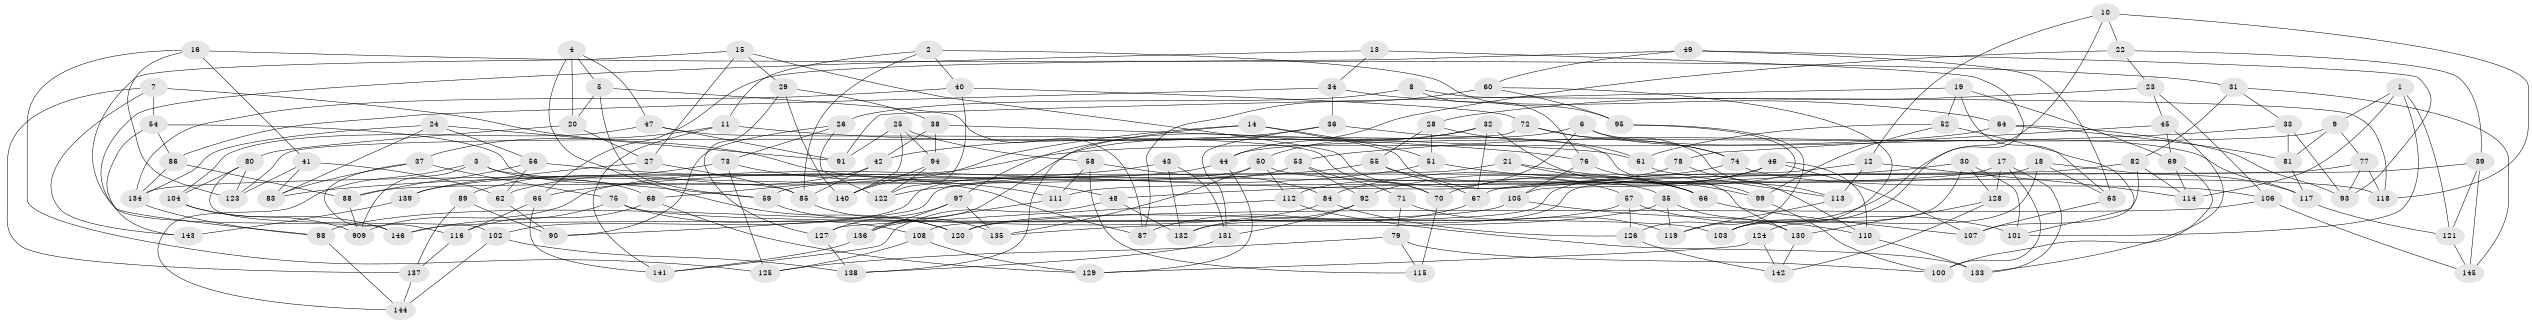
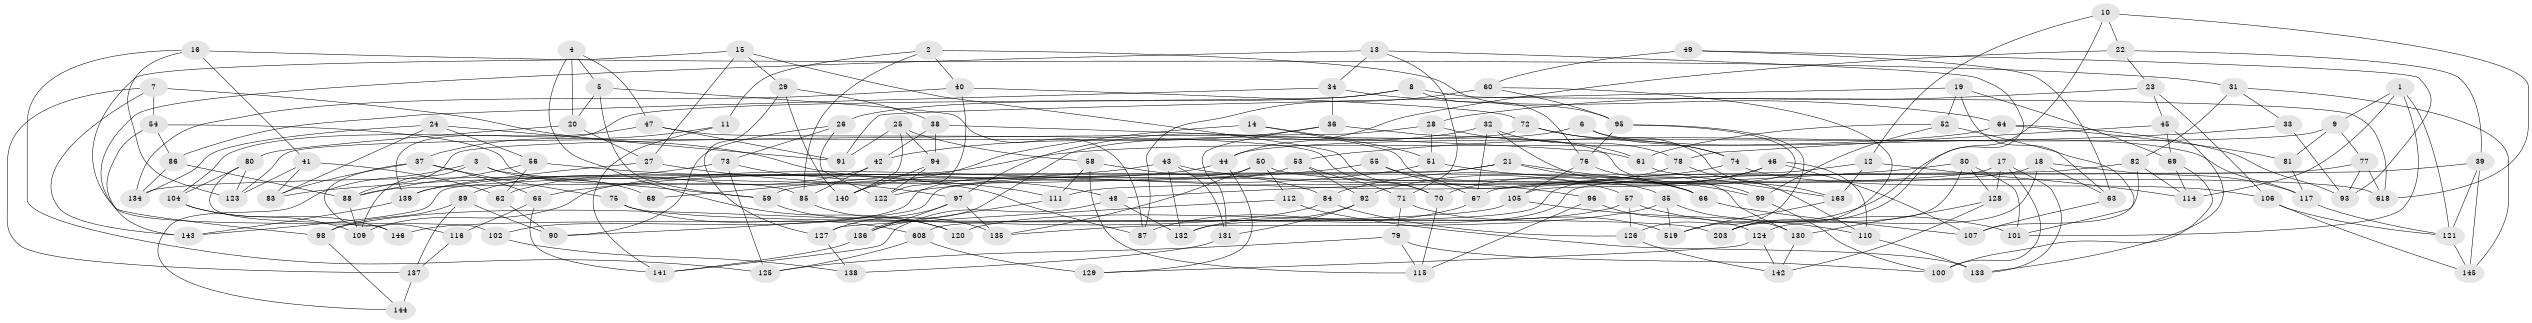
(950, 65) -> (480, 177)
none -> (902, 103)
none -> (1450, 115)
(1155, 140) -> (1602, 143)
(1373, 140) -> (1583, 143)
(1403, 143) -> (883, 137)
(2288, 143) -> none
(699, 171) -> (804, 180)
none -> (844, 175)
(1445, 187) -> none
(1033, 196) -> none
none -> (1592, 199)
(1838, 199) -> (1838, 199)
(2383, 199) -> (2383, 199)
(1708, 211) -> (2360, 225)
(568, 218) -> none
(508, 220) -> none
(226, 224) -> (392, 217)
(359, 236) -> (359, 236)
(919, 236) -> (919, 236)
(1671, 236) -> (1671, 236)
(1721, 236) -> (1721, 236)
(876, 257) -> none
(448, 273) -> none
